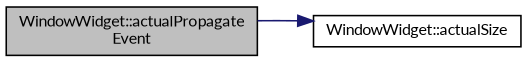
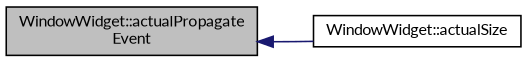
(278, 21) -> (293, 42)
